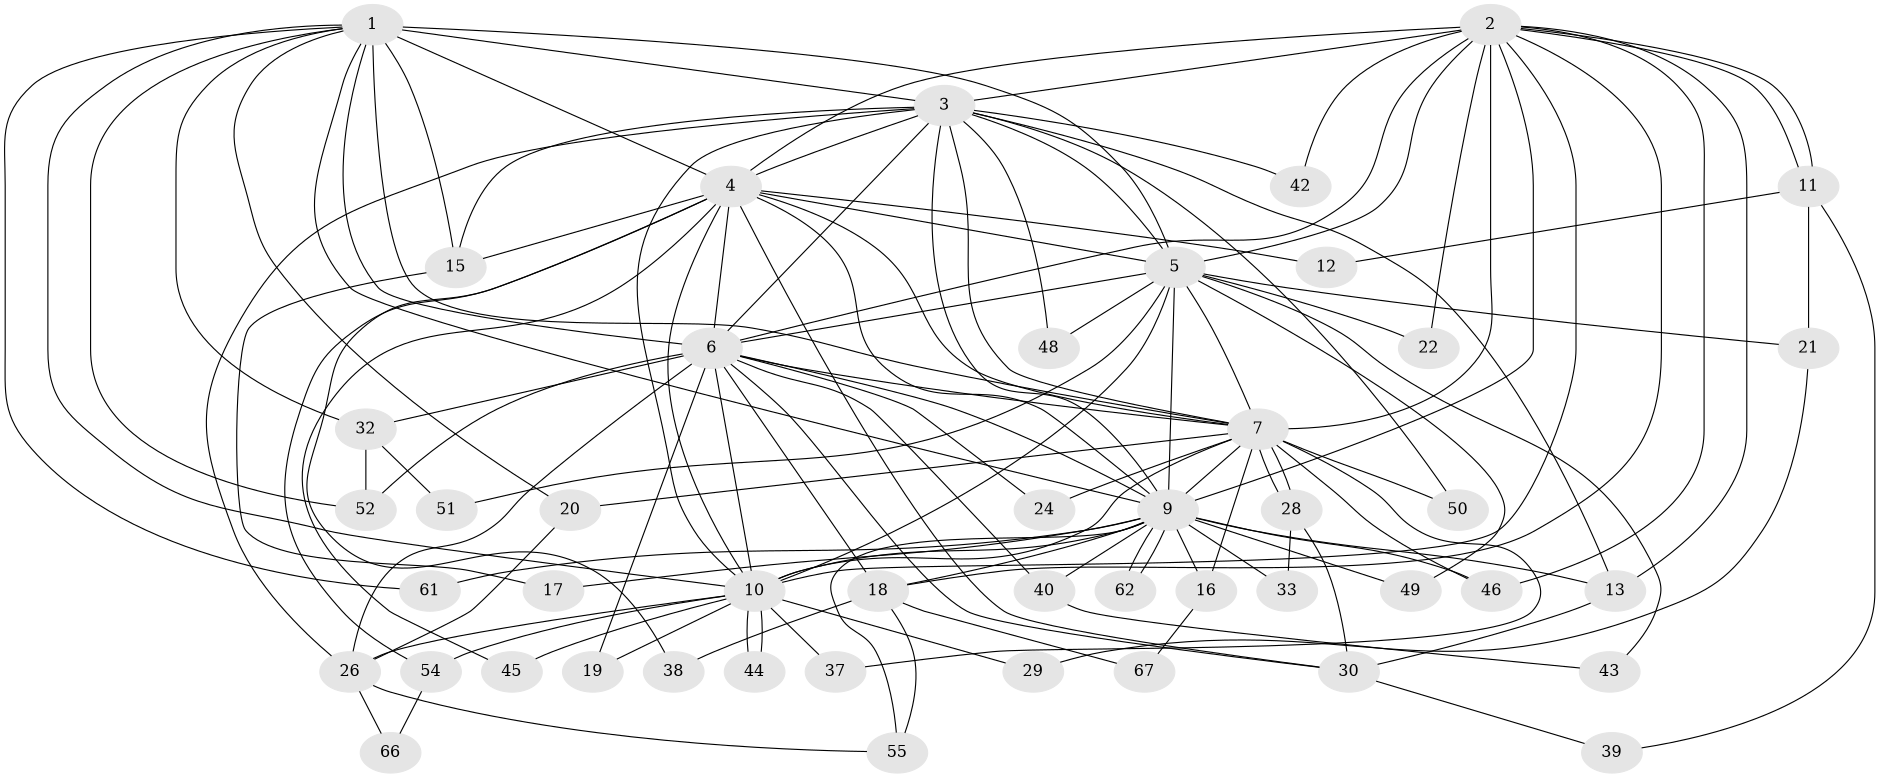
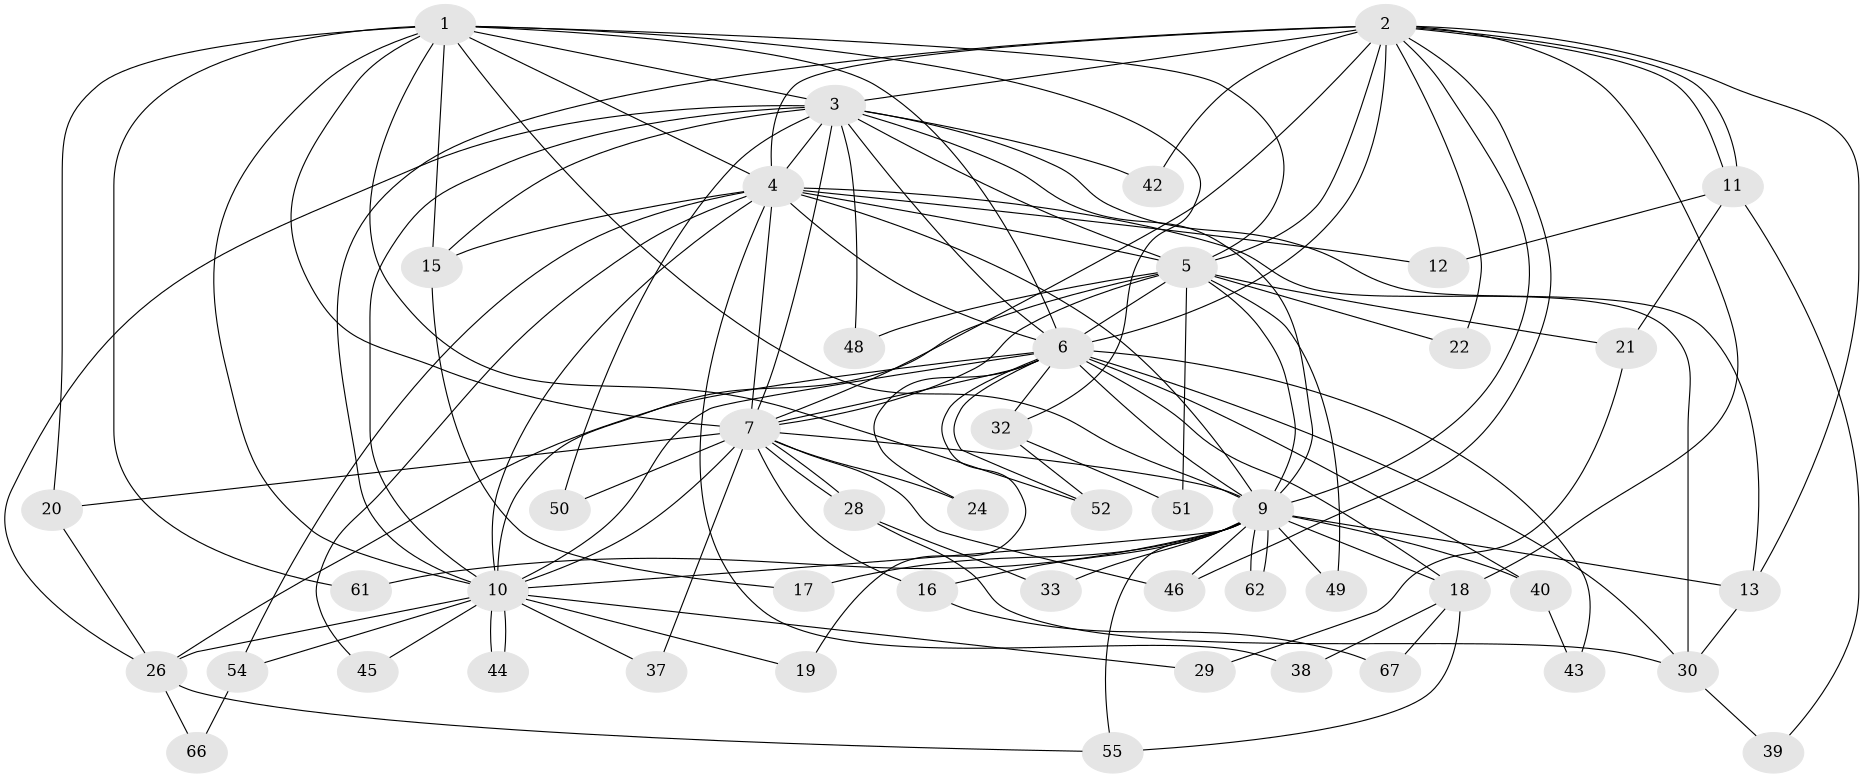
(1489, 423) -> (1402, 424)
